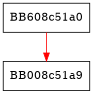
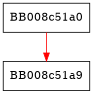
(46, 18) -> (46, 18)
